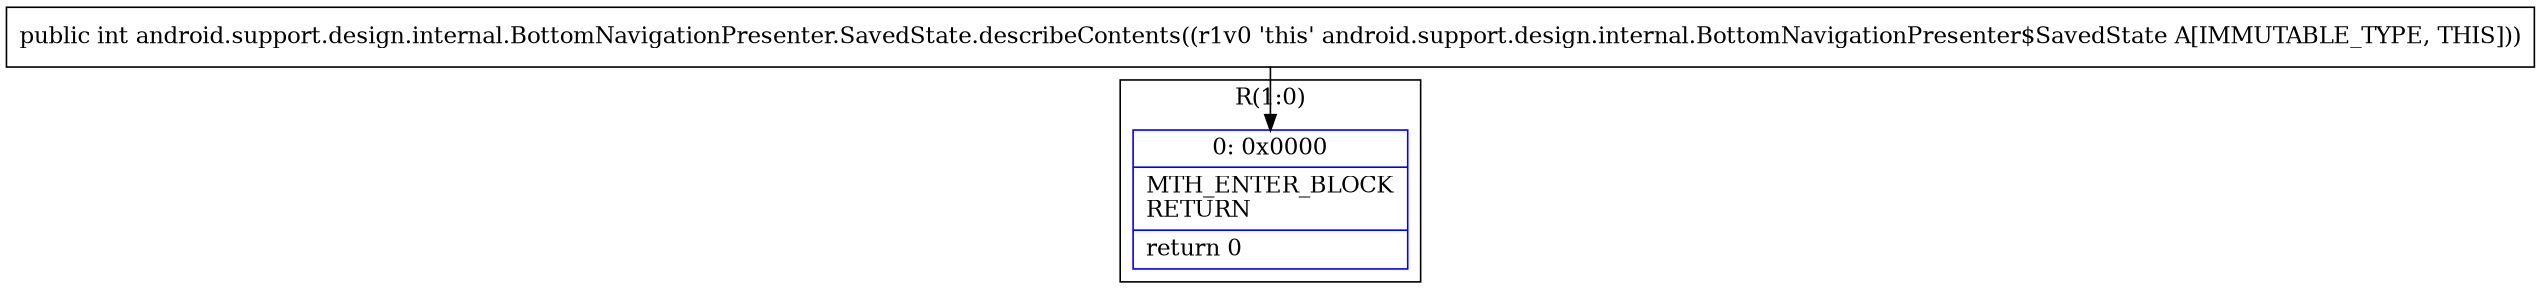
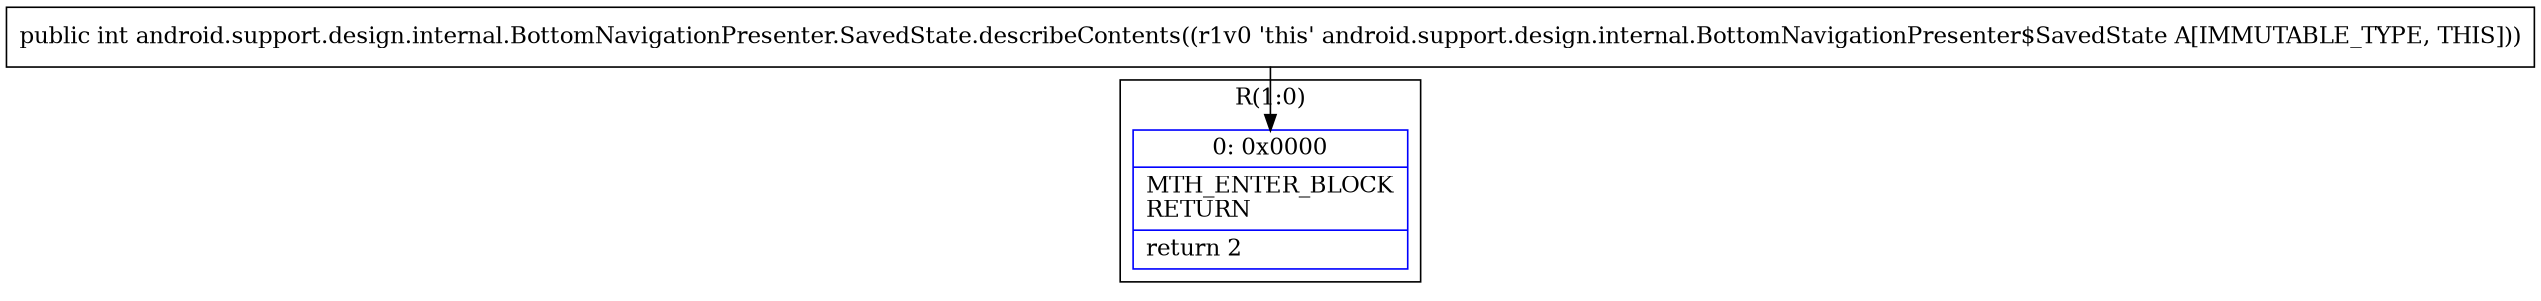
(1194, 249) -> (1194, 249)
